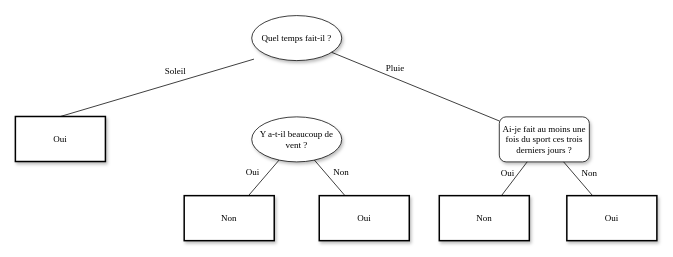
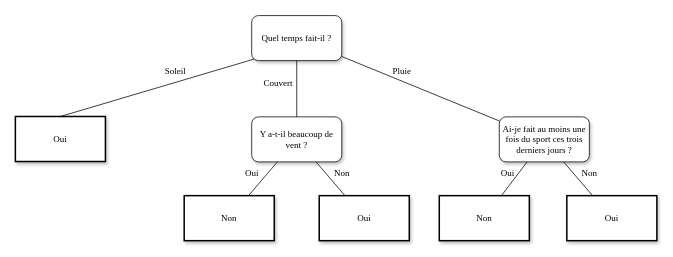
(297, 38) -> (297, 38)
none -> (297, 89)
(297, 139) -> (297, 139)
